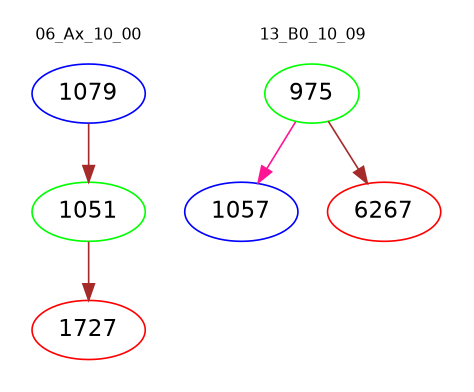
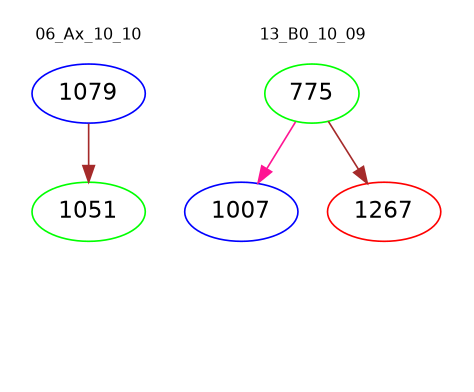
(89, 35) -> (89, 35)
(312, 94) -> (312, 94)
(241, 212) -> (241, 212)
(384, 212) -> (384, 212)
(89, 330) -> none
